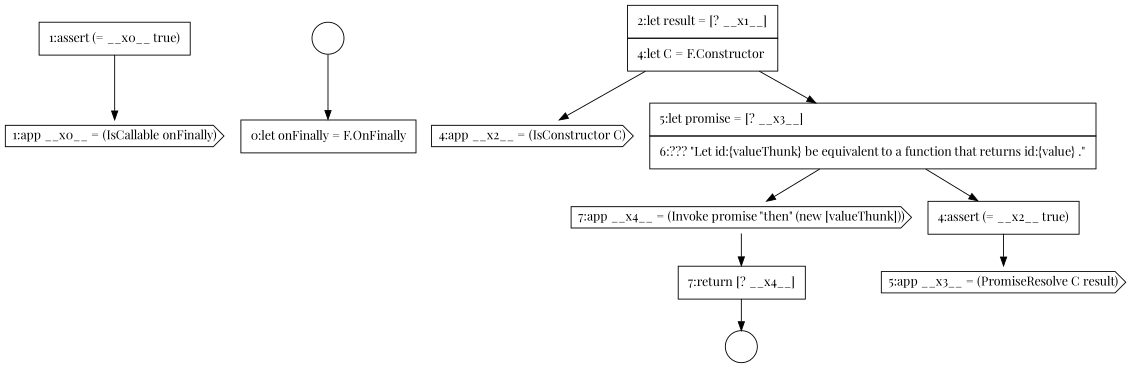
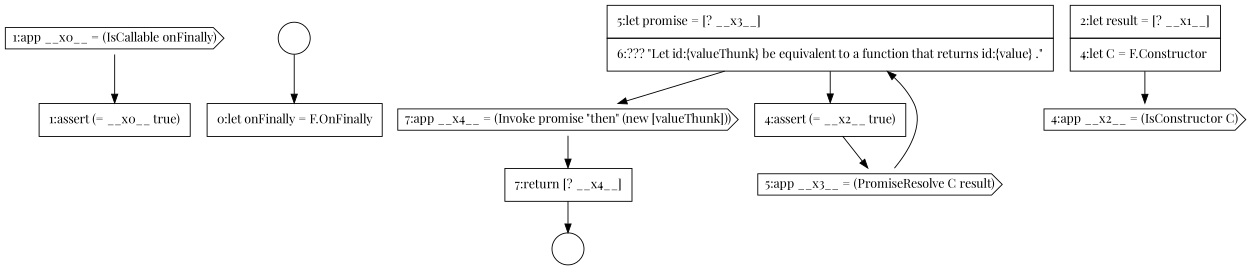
(115, 83) -> (115, 74)
(784, 85) -> (917, 122)
